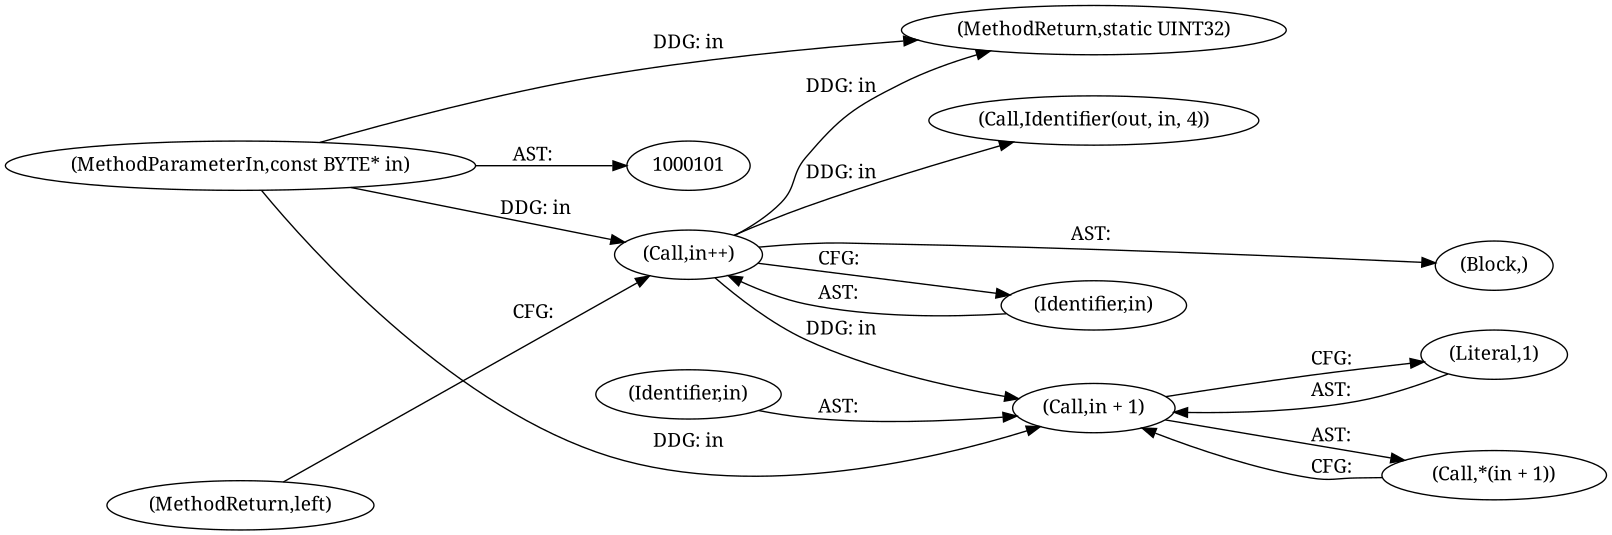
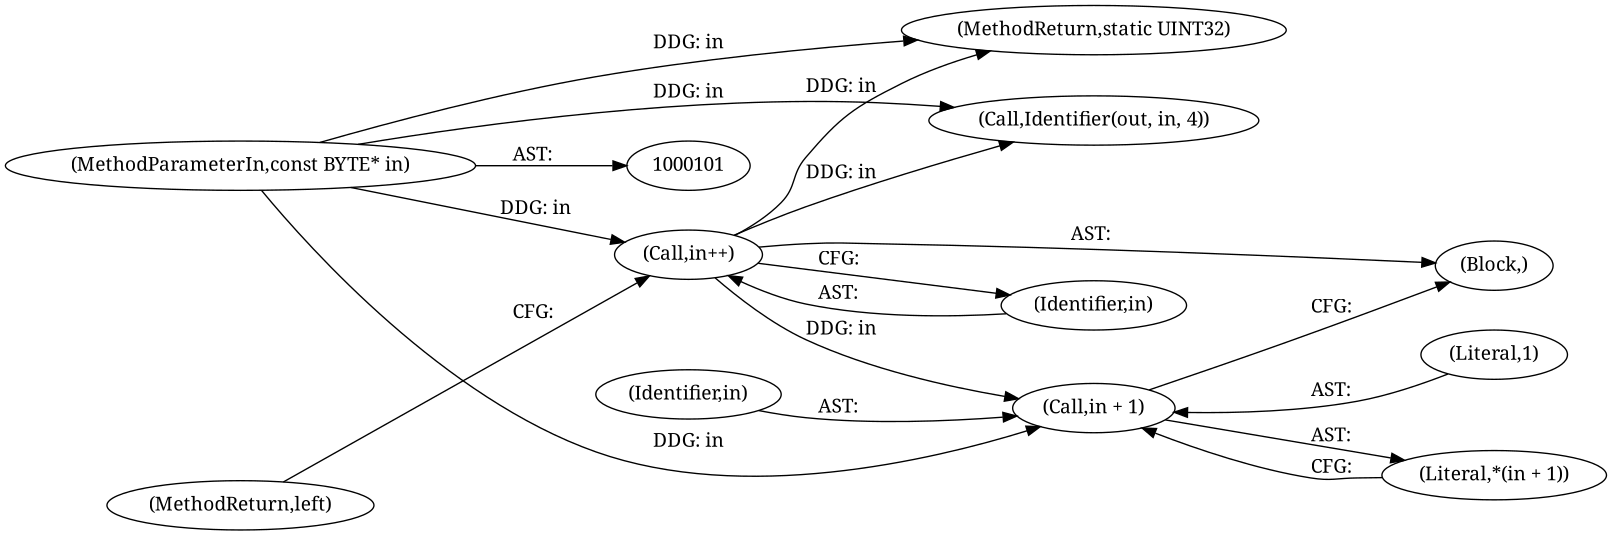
none -> (648, 109)
(1288, 378) -> (1294, 340)
(1494, 475) -> (1494, 475)
